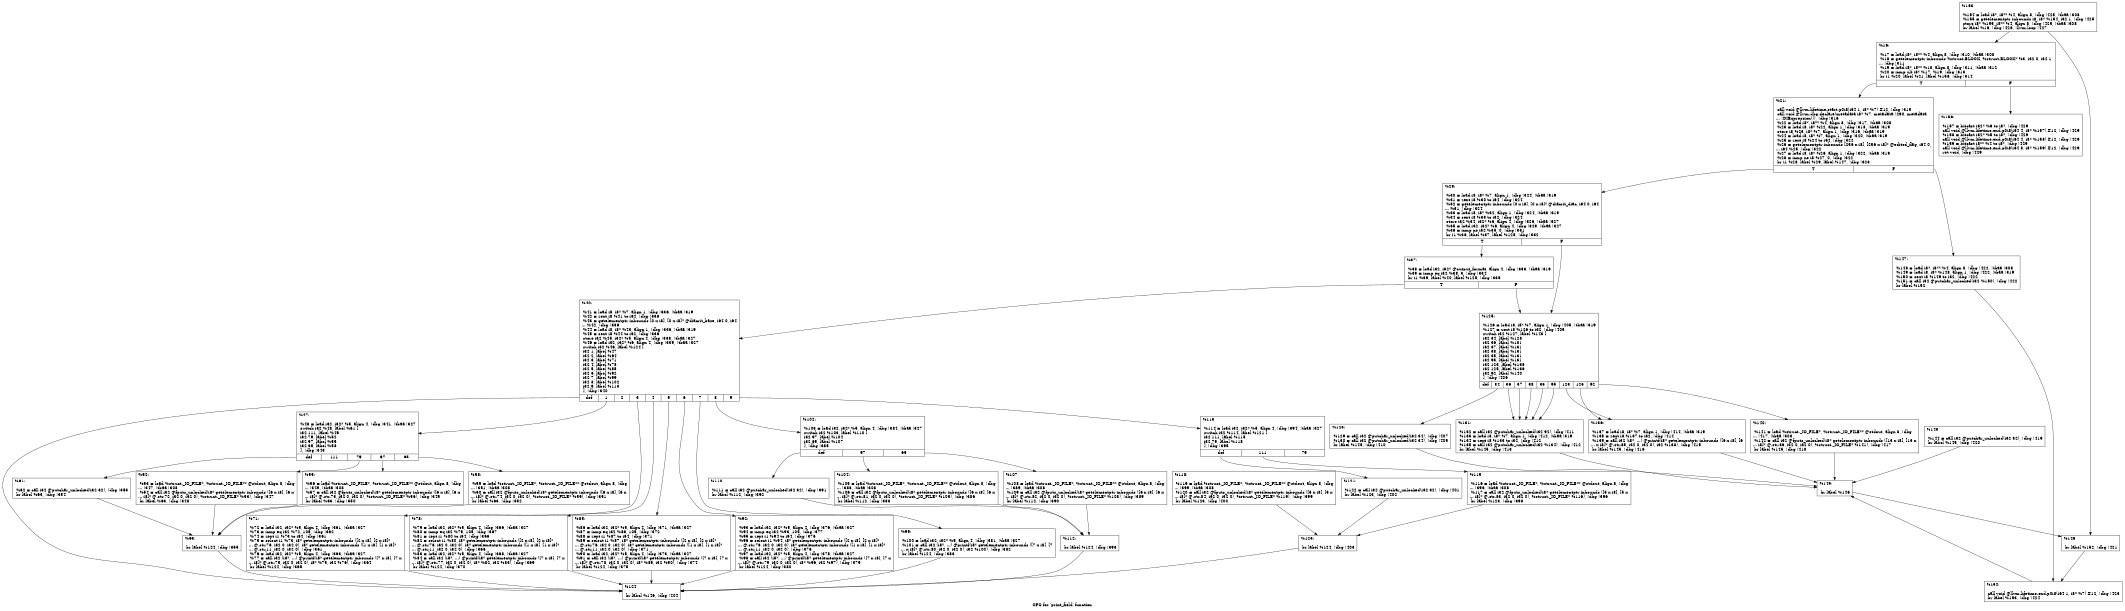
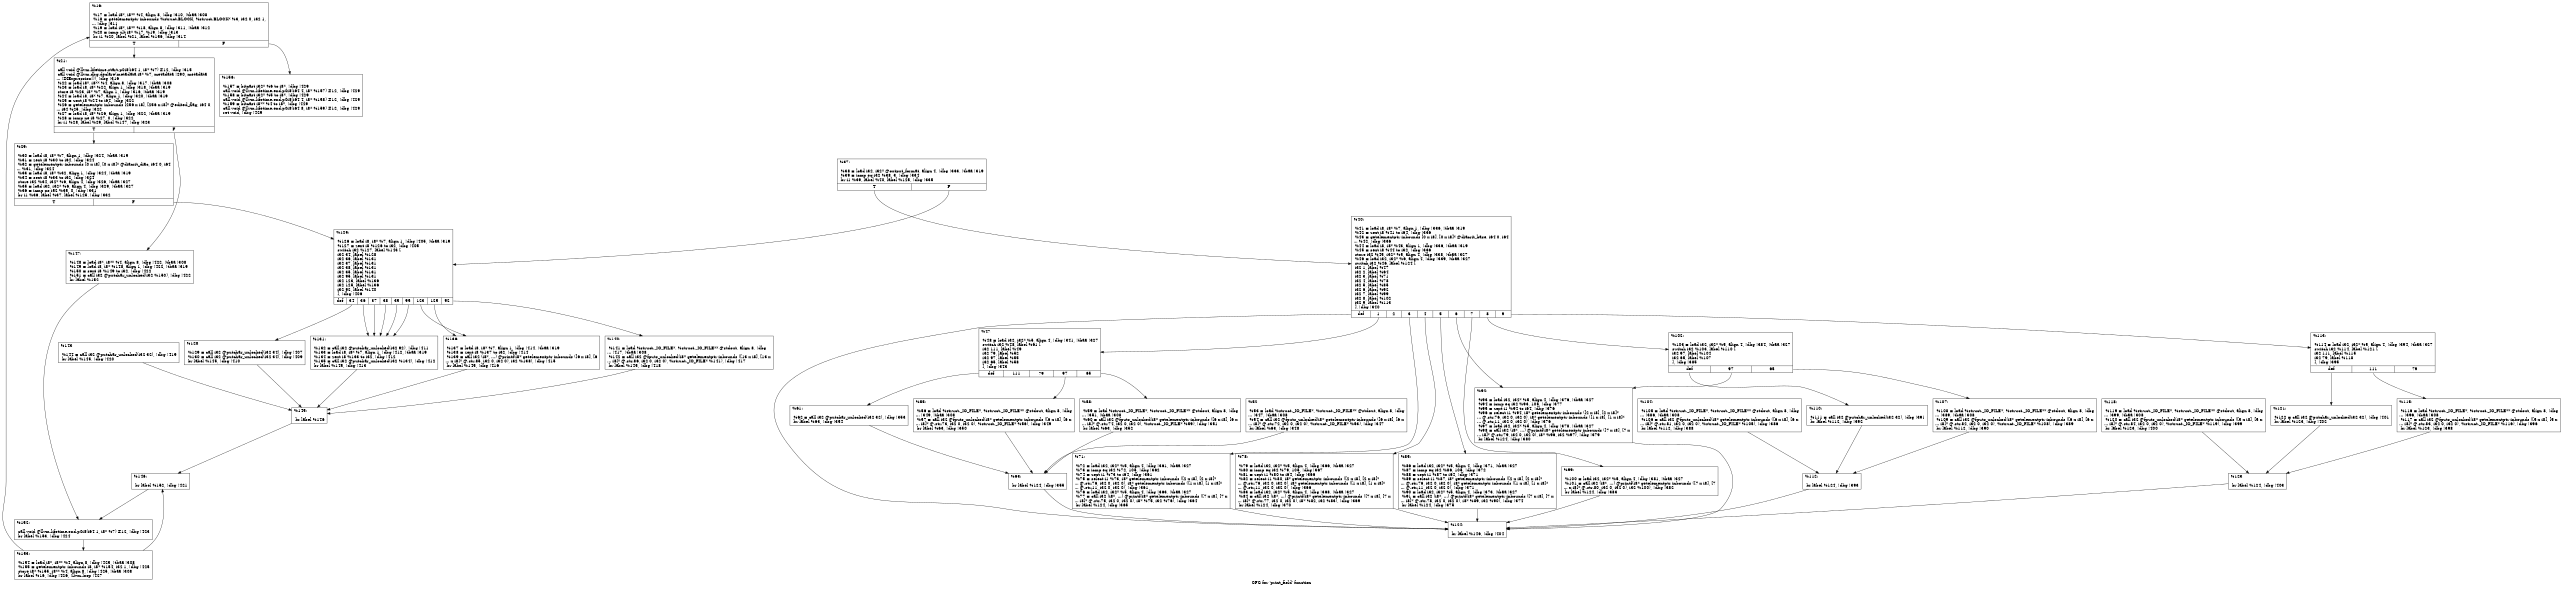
(1482, 250) -> none
(864, 463) -> (1686, 387)
(331, 470) -> none
(1943, 539) -> (83, 544)
